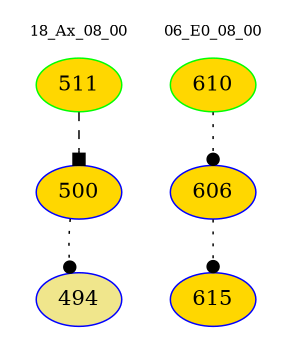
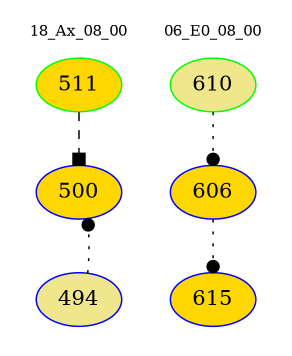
(213, 85) -> (213, 85)
(69, 240) -> (89, 252)
